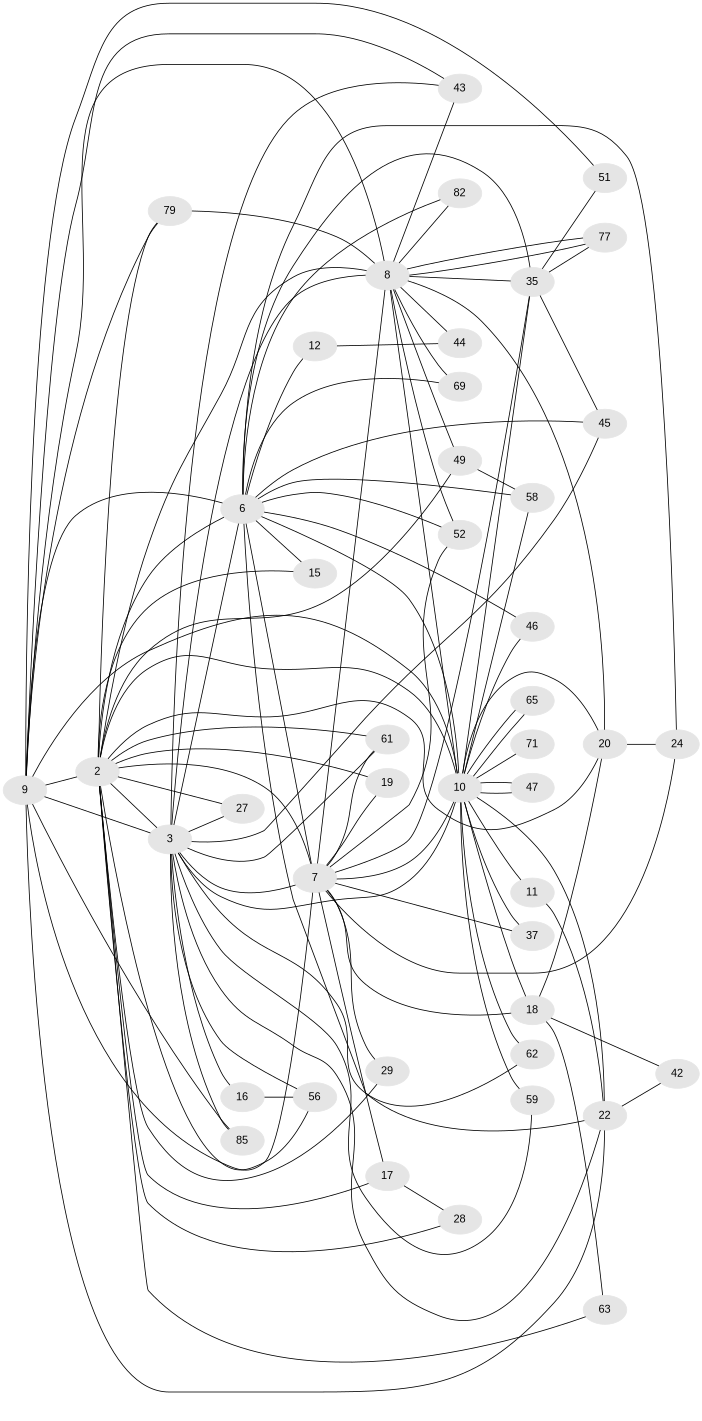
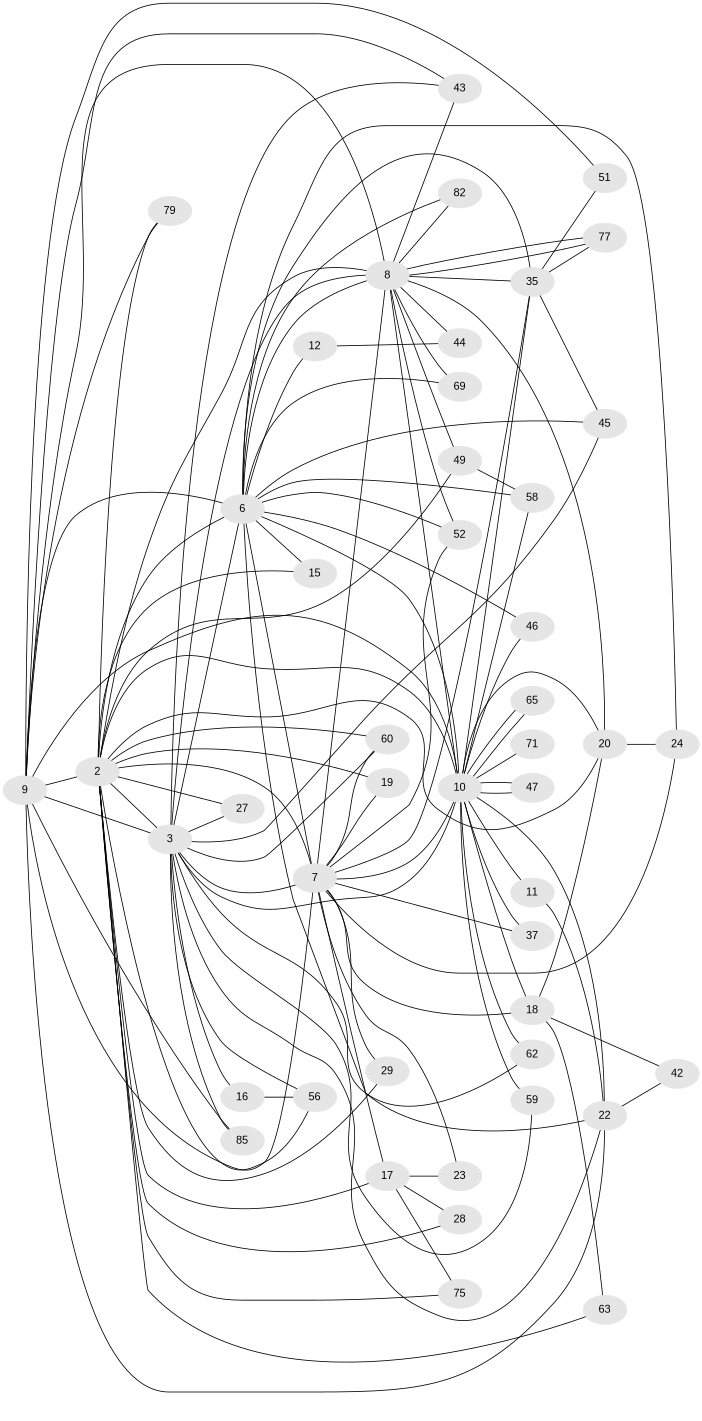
(288, 222) -> (270, 365)
(387, 740) -> (387, 740)
none -> (460, 1176)
none -> (460, 1294)
